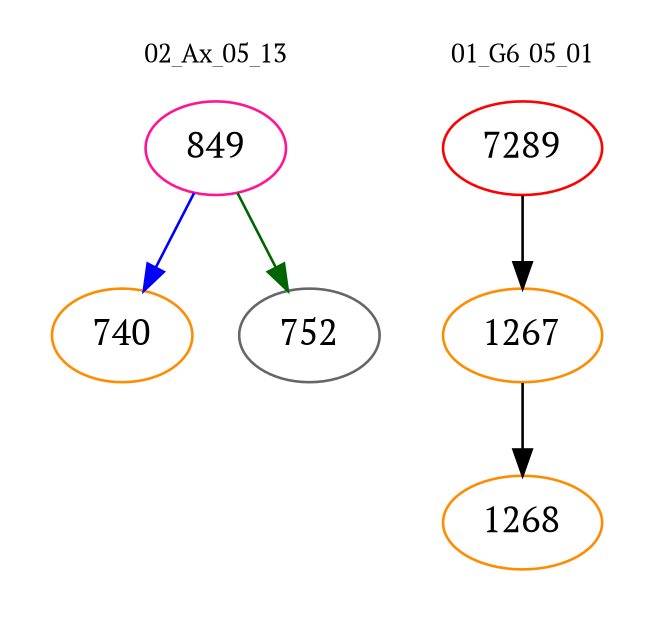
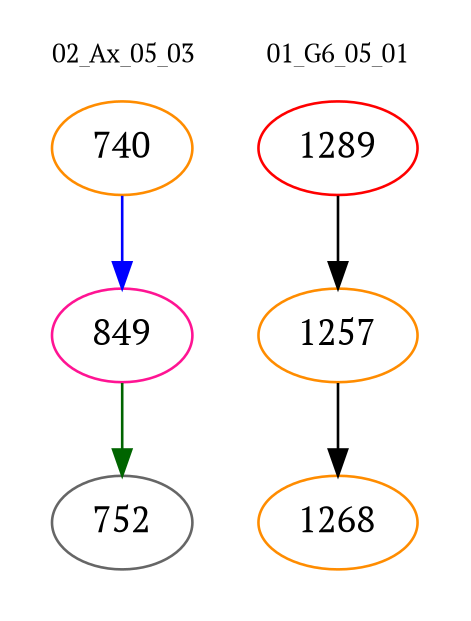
(216, 56) -> (123, 56)
(523, 148) -> (338, 148)
(175, 230) -> (122, 229)
(523, 335) -> (338, 335)
